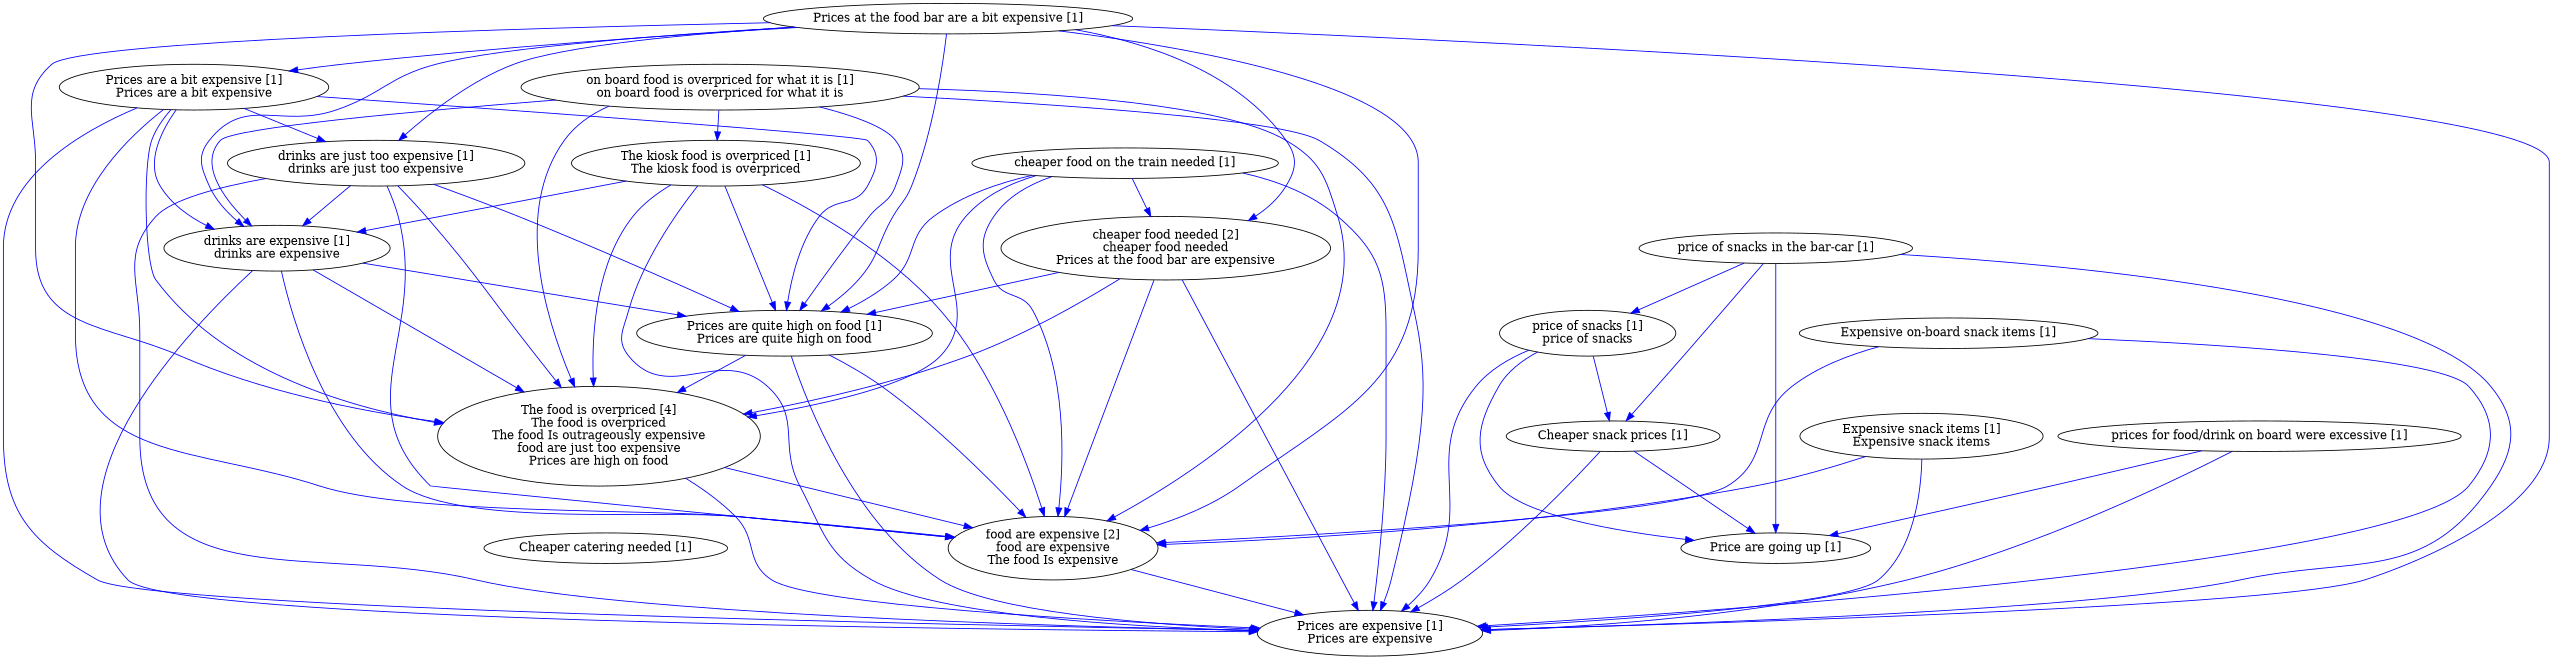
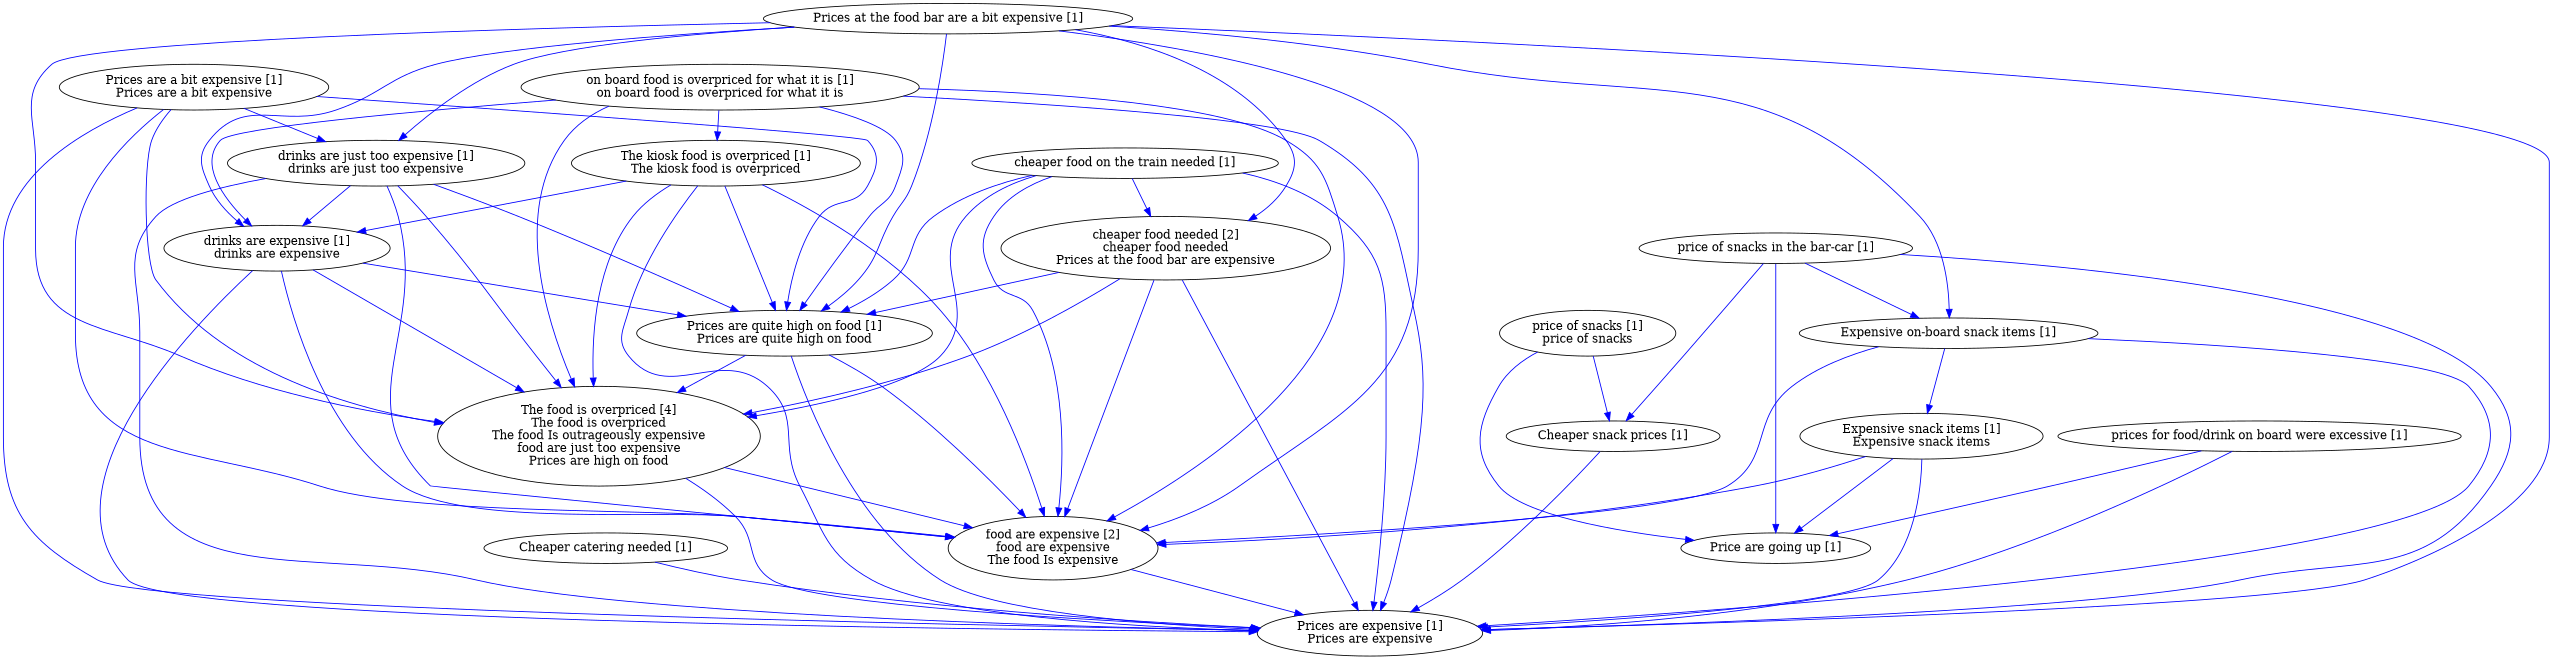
(472, 51) -> (1581, 84)
(156, 176) -> none
(1691, 286) -> (1858, 289)
none -> (1937, 377)
(1449, 466) -> (952, 606)
(1691, 490) -> (1847, 493)
